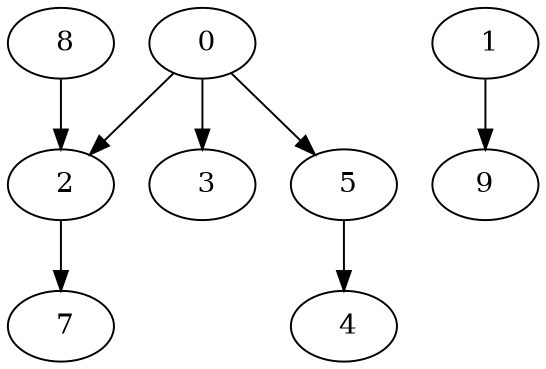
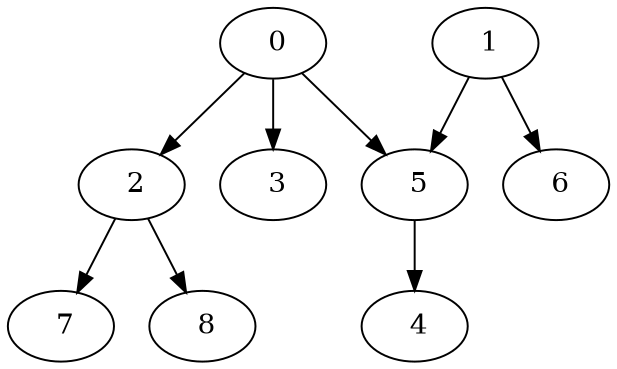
(61, 104) -> (163, 247)
none -> (455, 105)
(485, 185) -> (556, 185)
